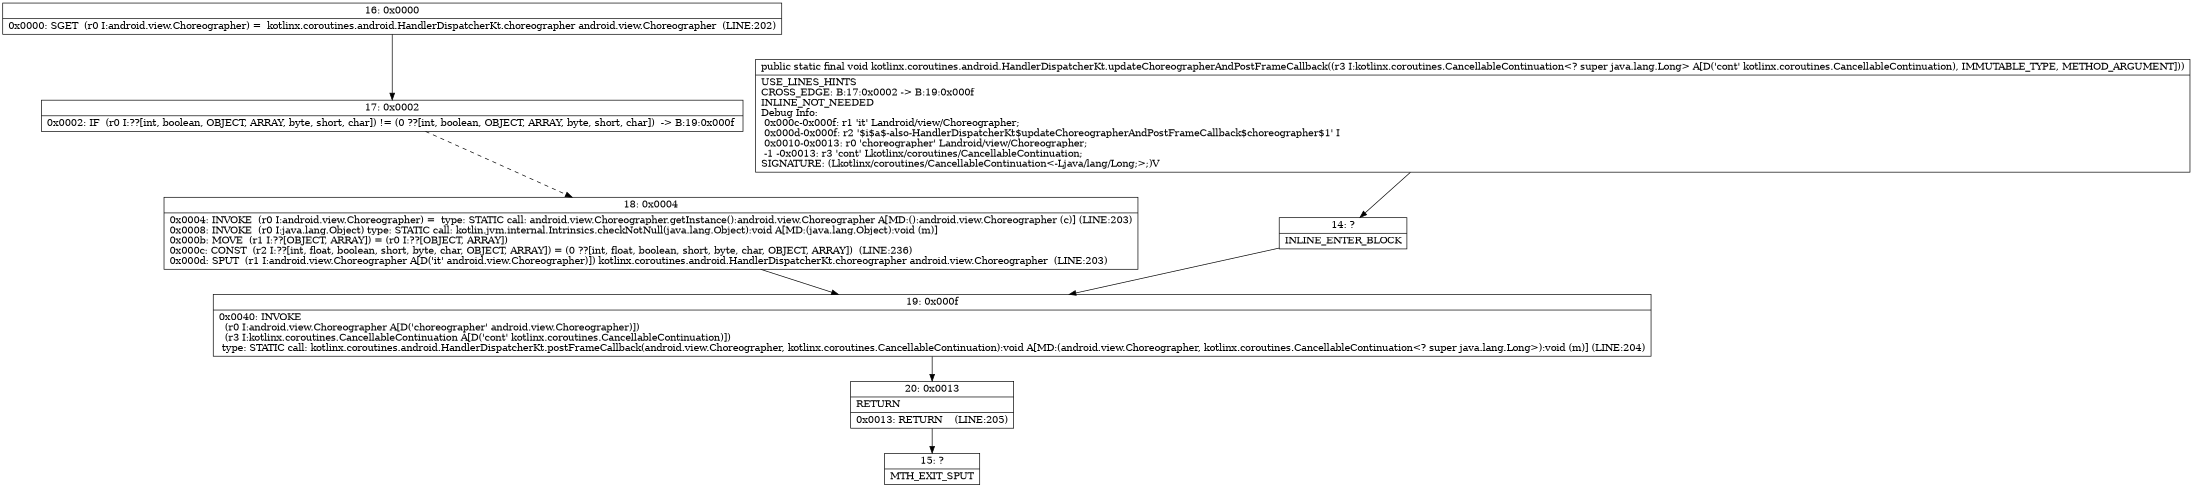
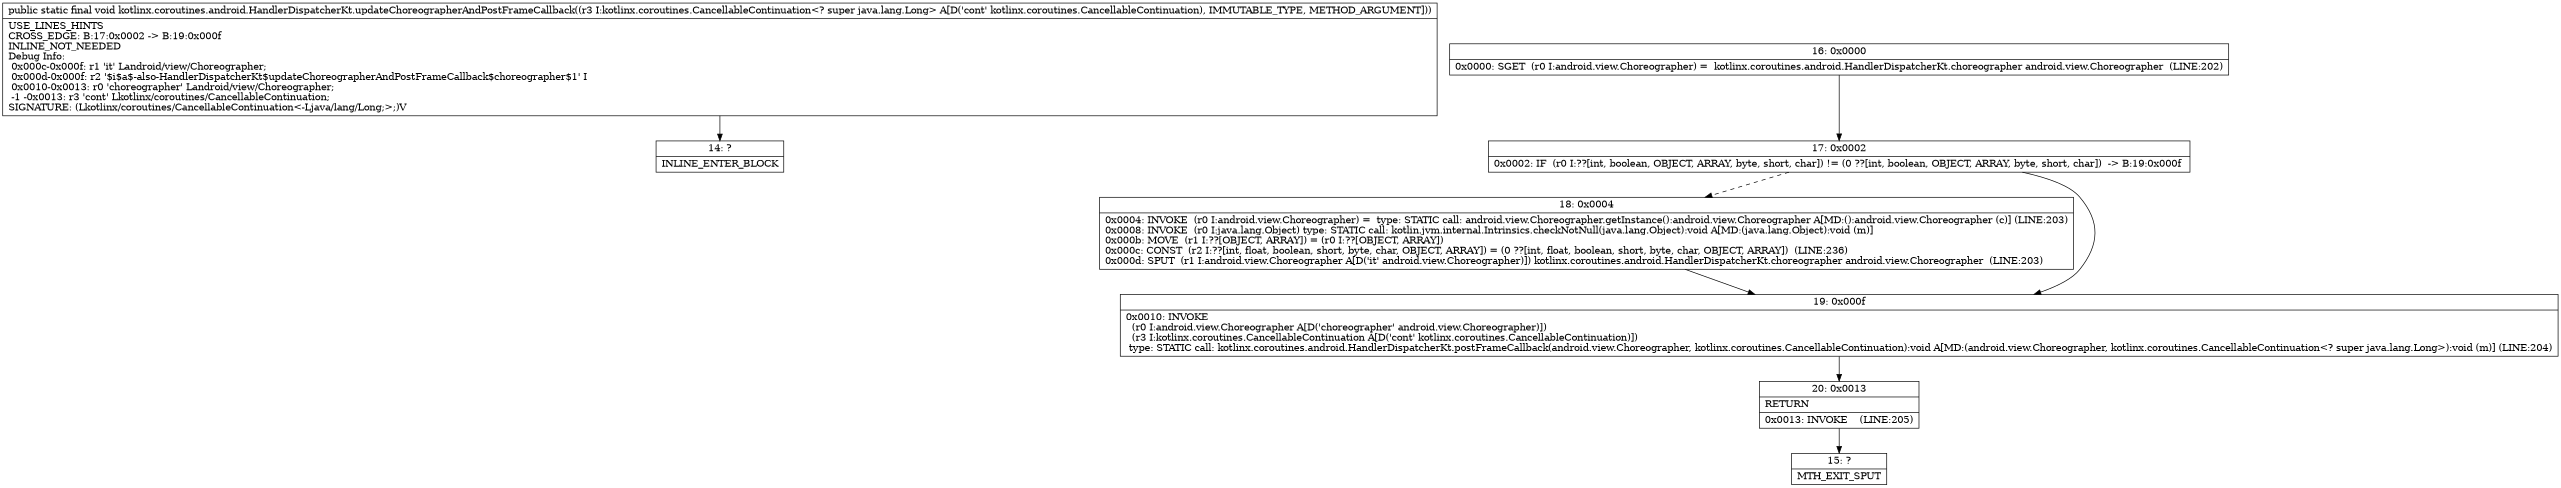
(1177, 271) -> (2094, 224)
(263, 318) -> (1170, 318)
(932, 420) -> (1839, 420)
